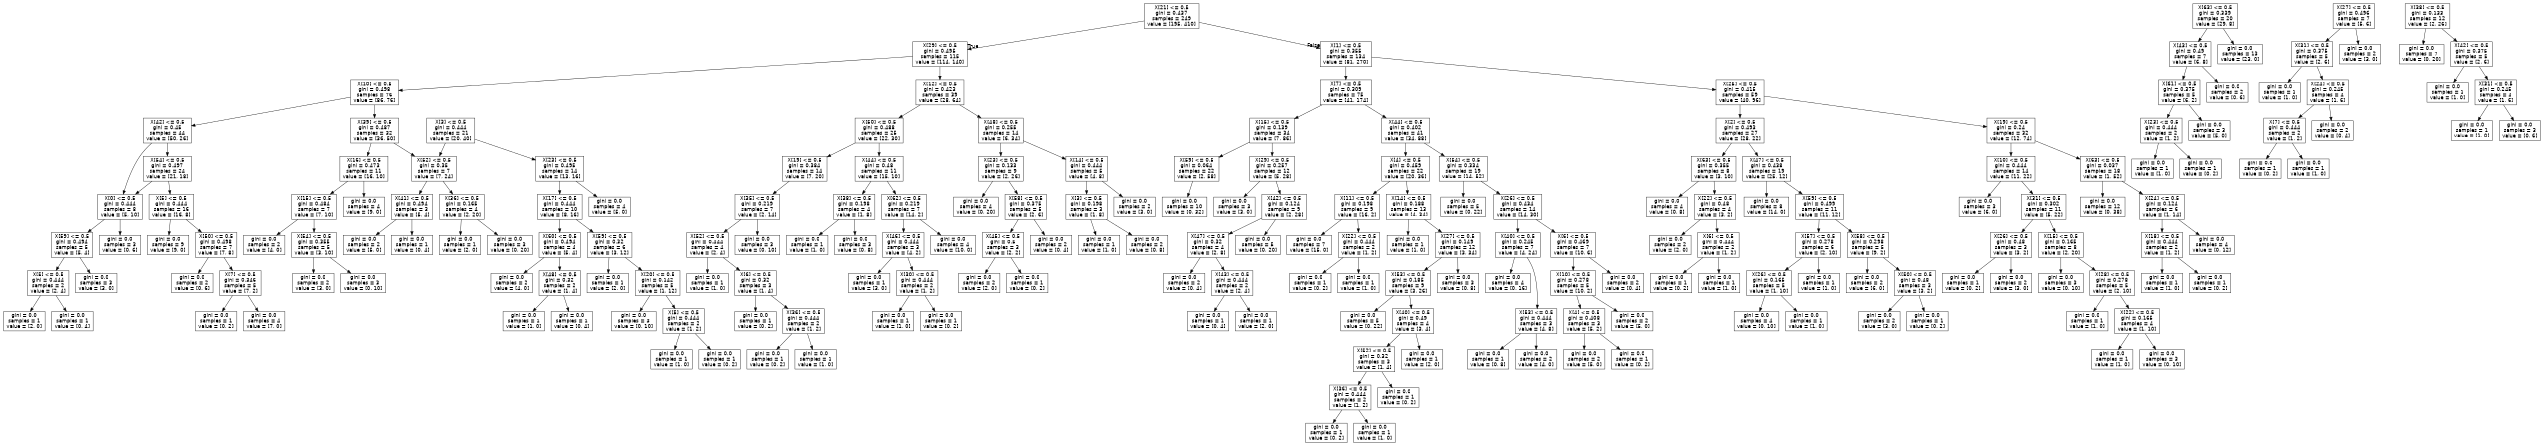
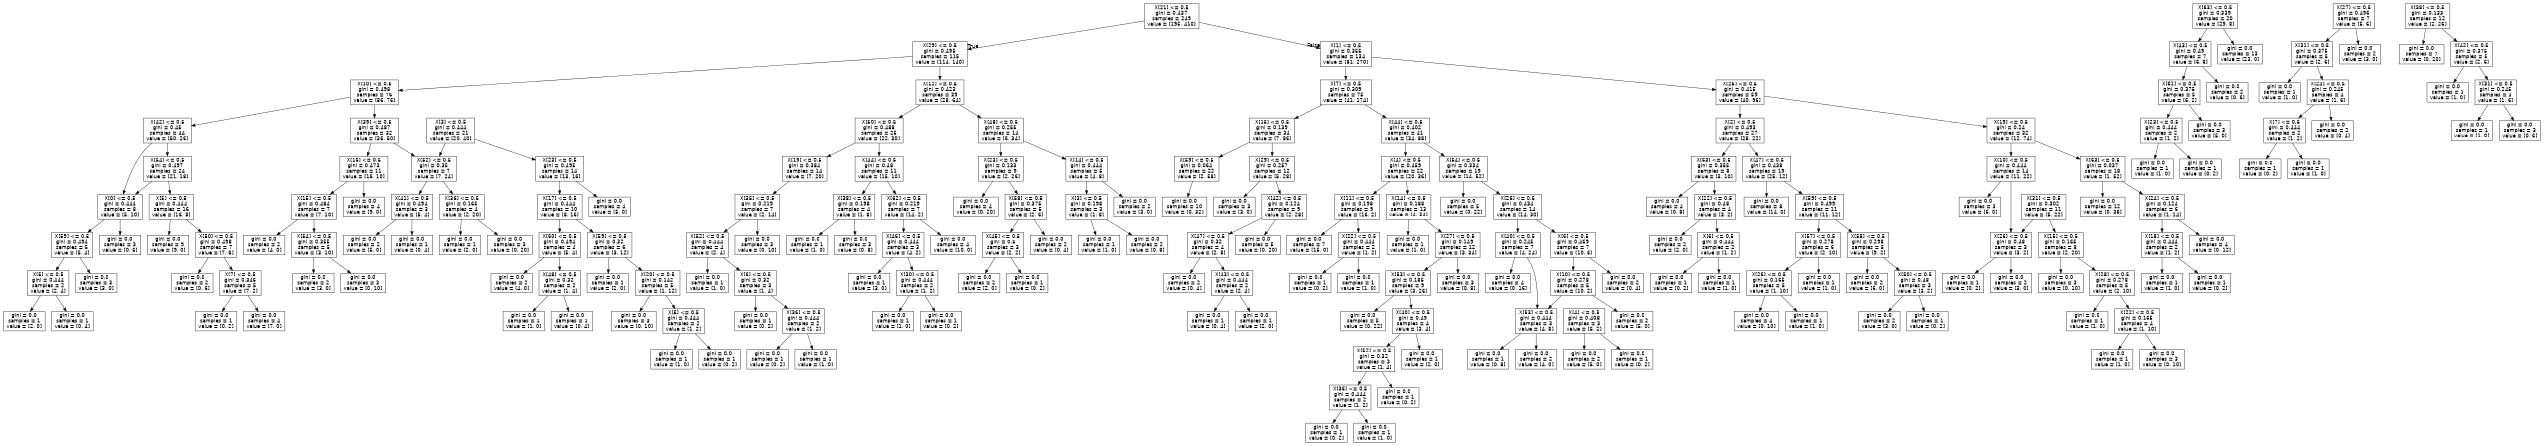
(2026, 186) -> (2011, 205)
(1578, 300) -> (1556, 301)
